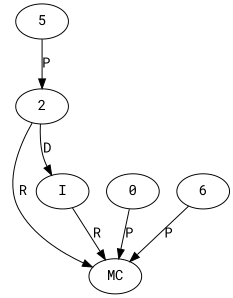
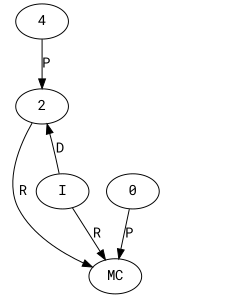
(42, 21) -> (42, 21)
(41, 146) -> (55, 154)
(203, 191) -> none
